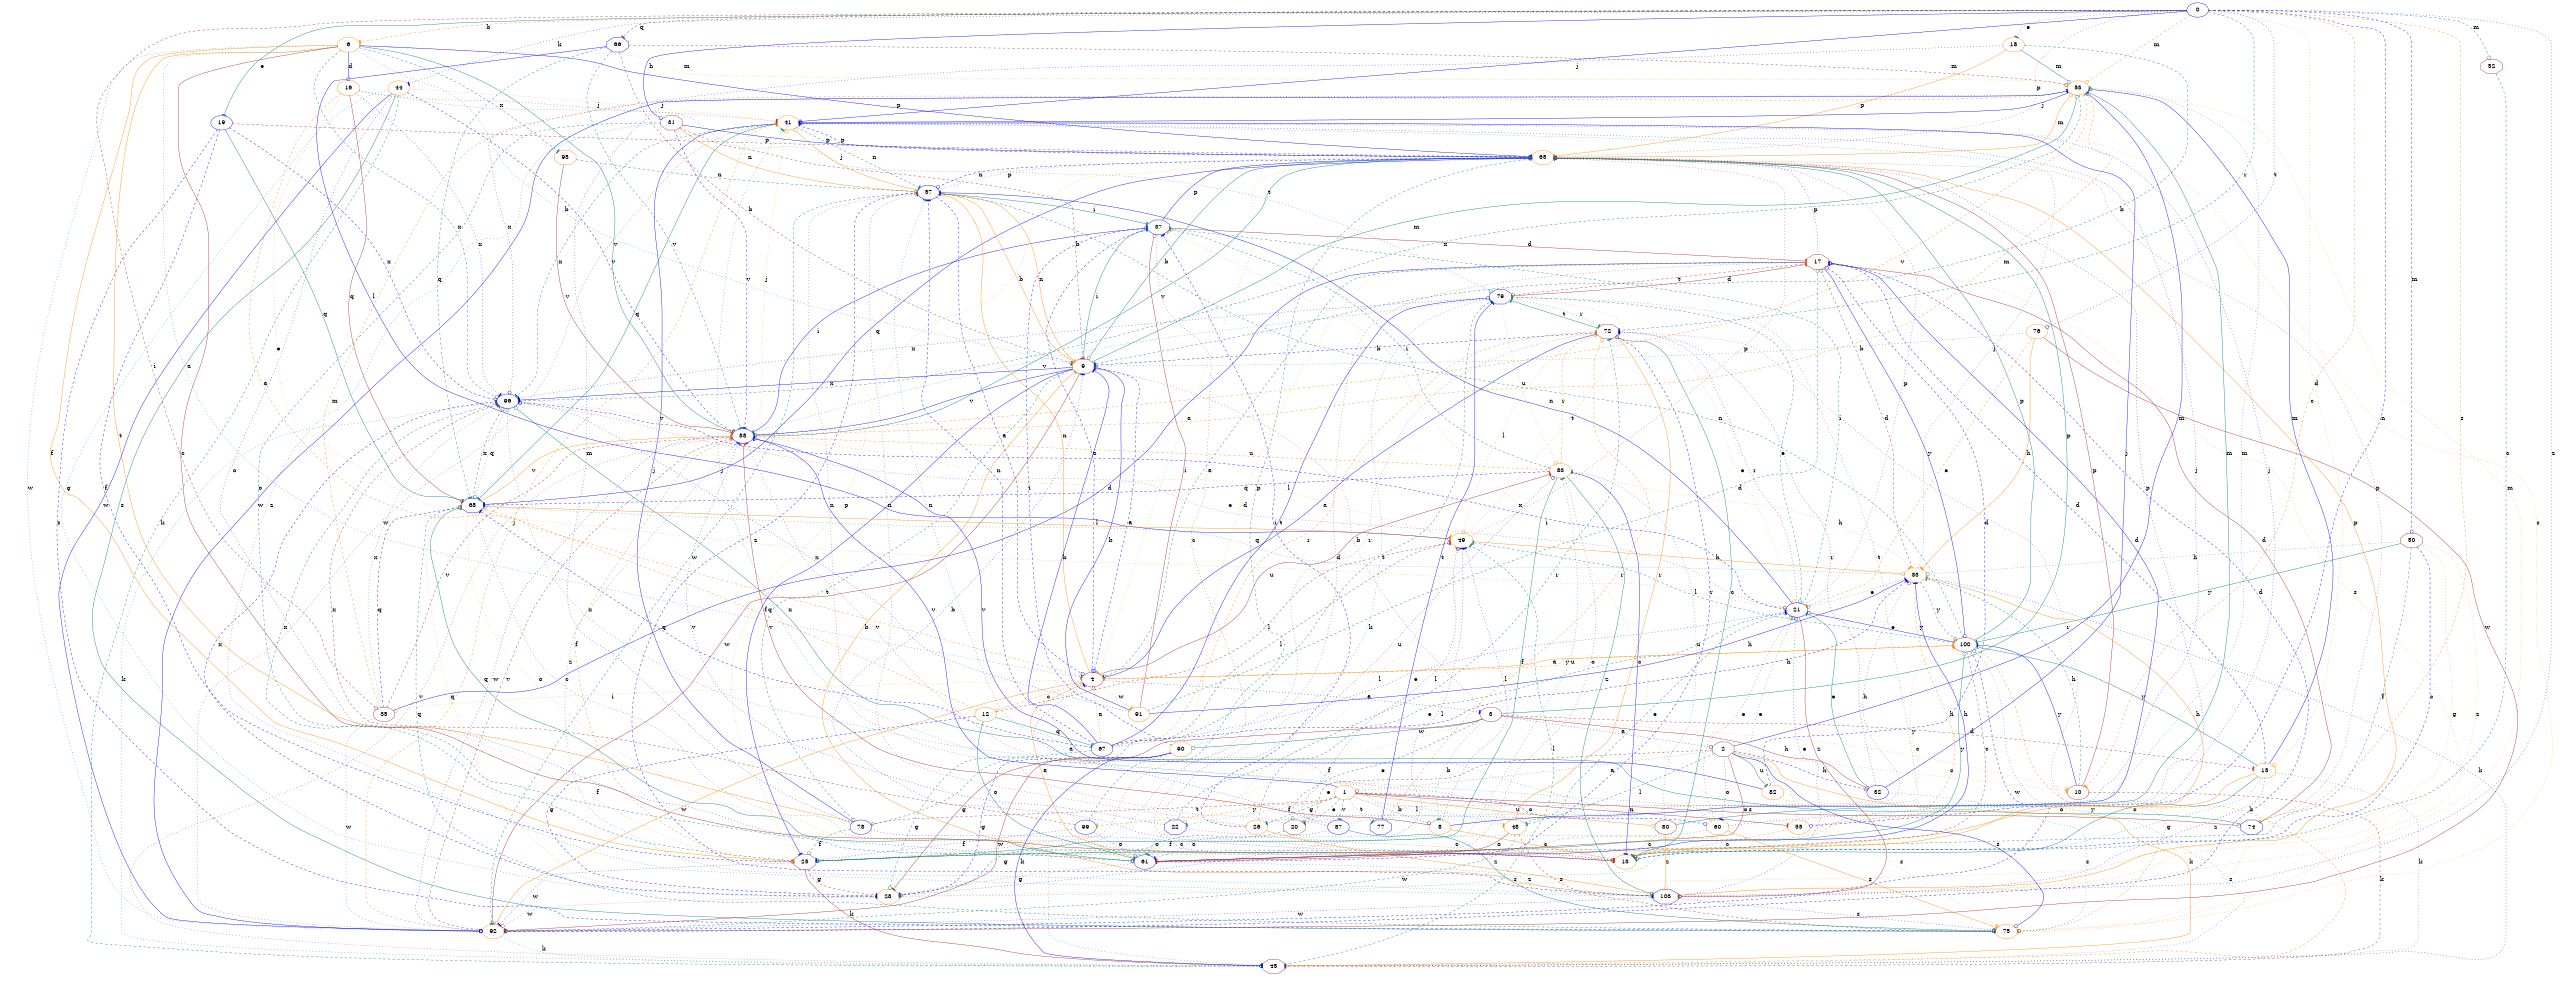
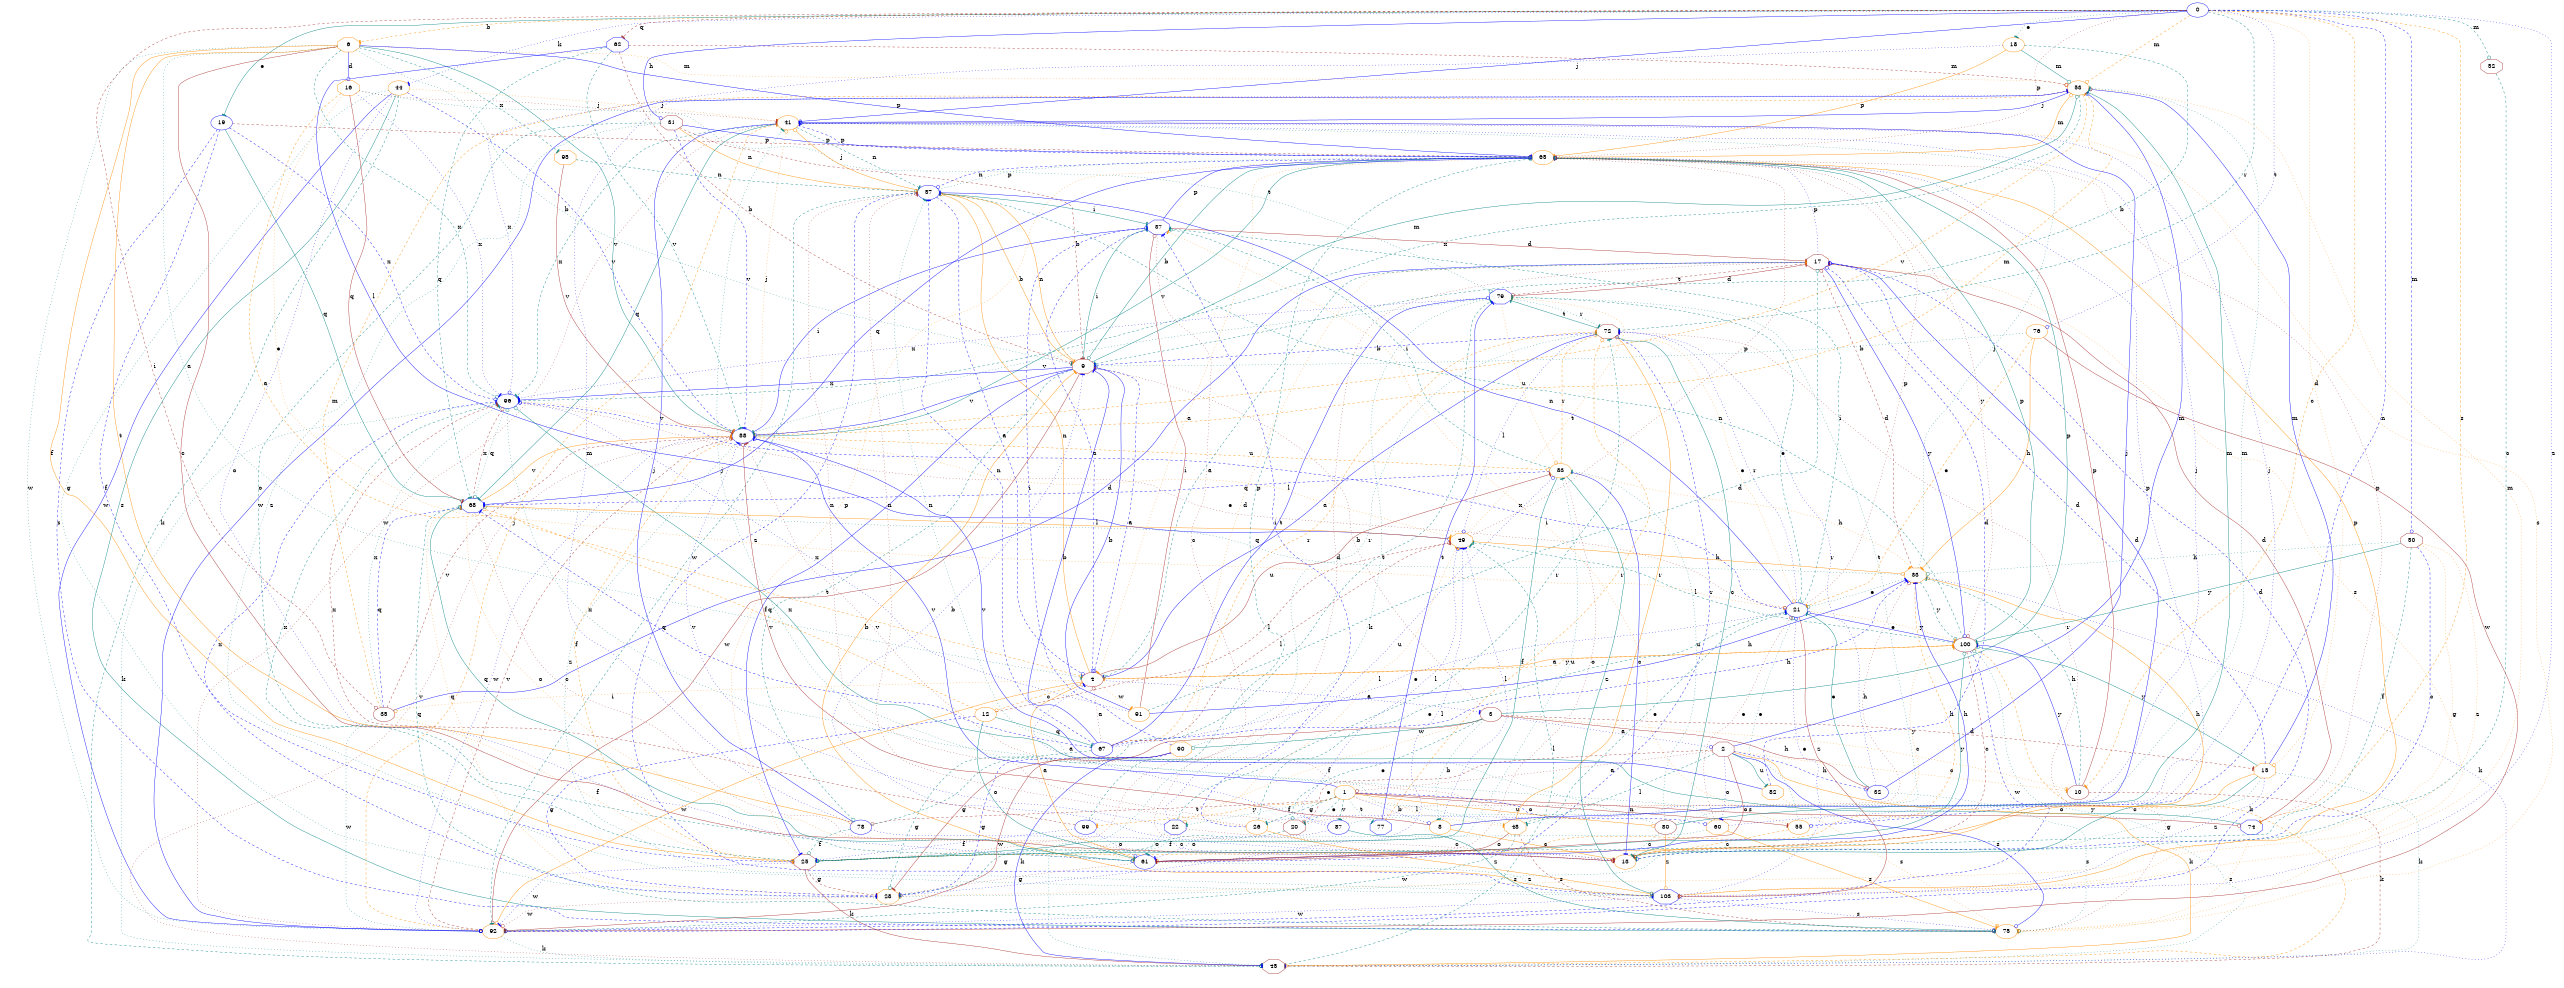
(618, 45) -> (618, 45)
none -> (1920, 254)
(1510, 416) -> (1510, 416)
